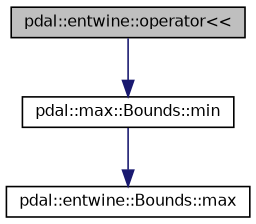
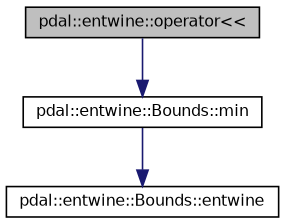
(128, 112) -> (143, 112)
(128, 202) -> (143, 202)
